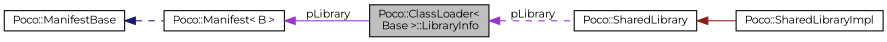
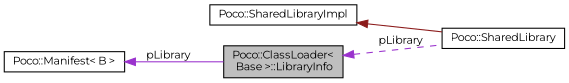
(64, 21) -> none
(722, 21) -> (405, 28)
